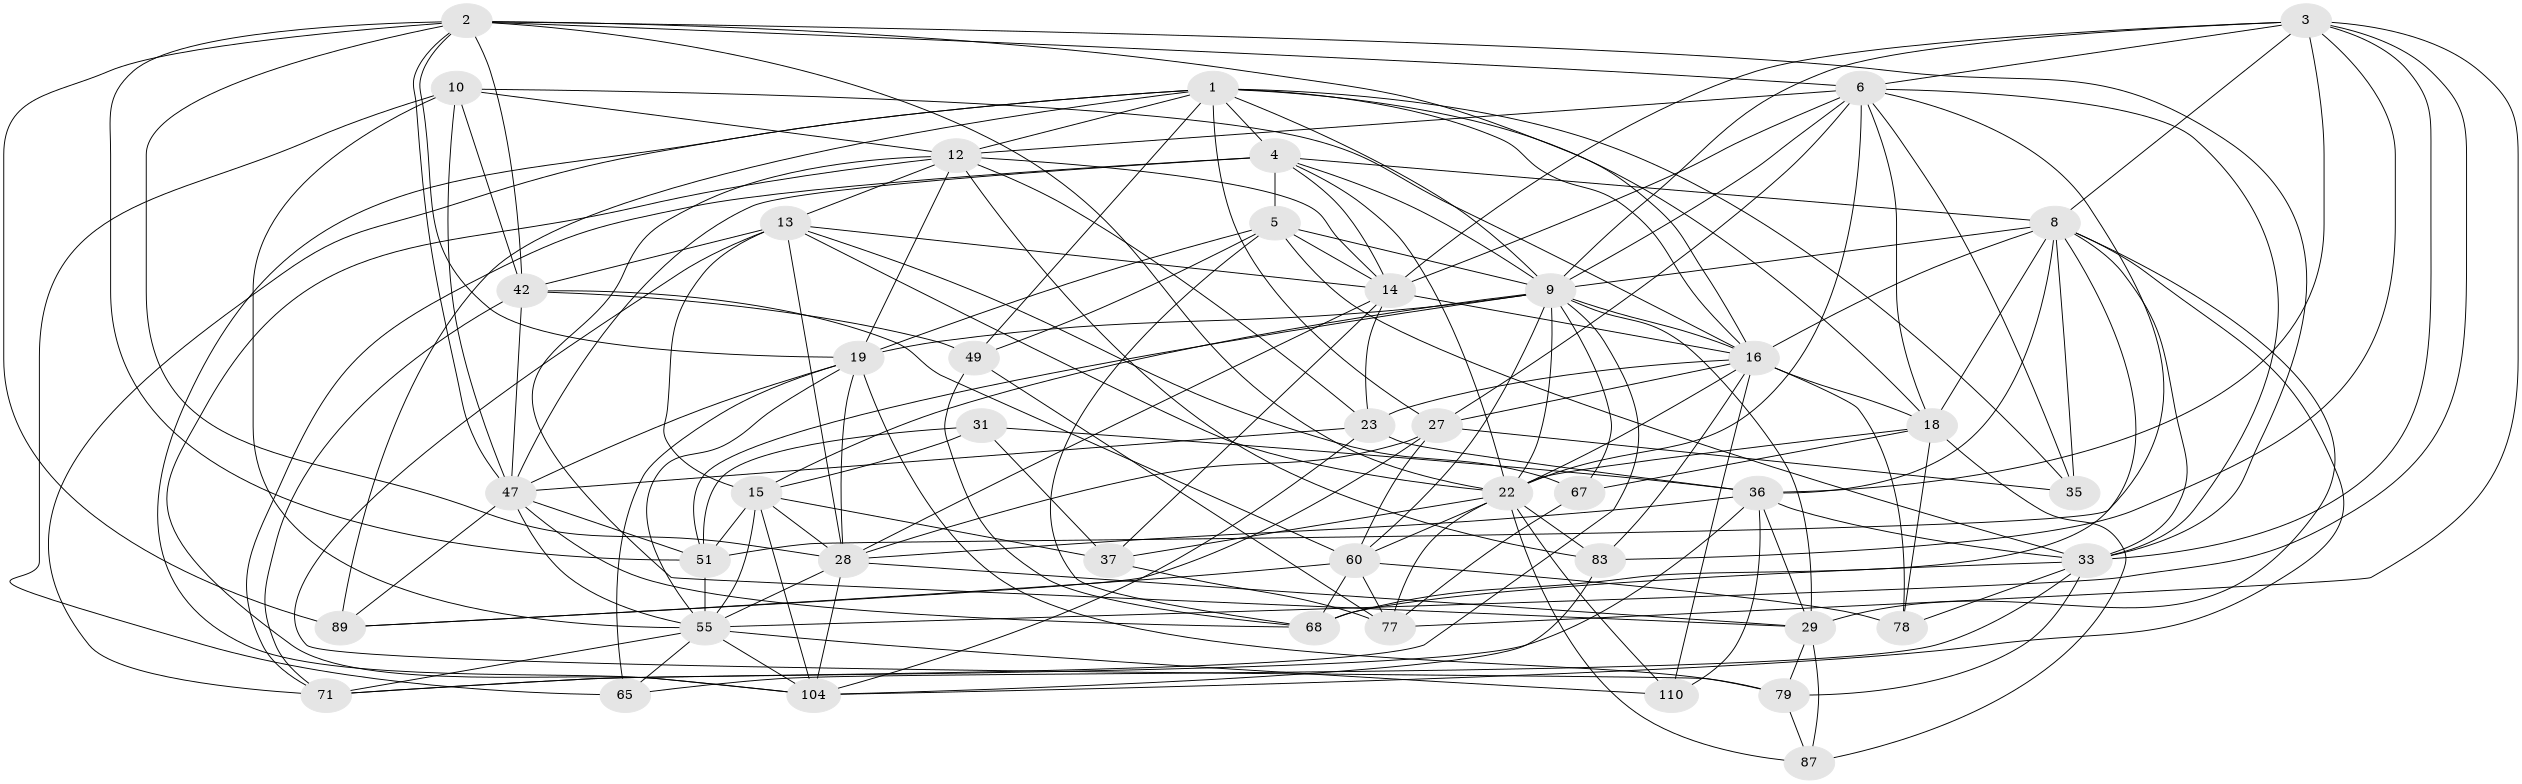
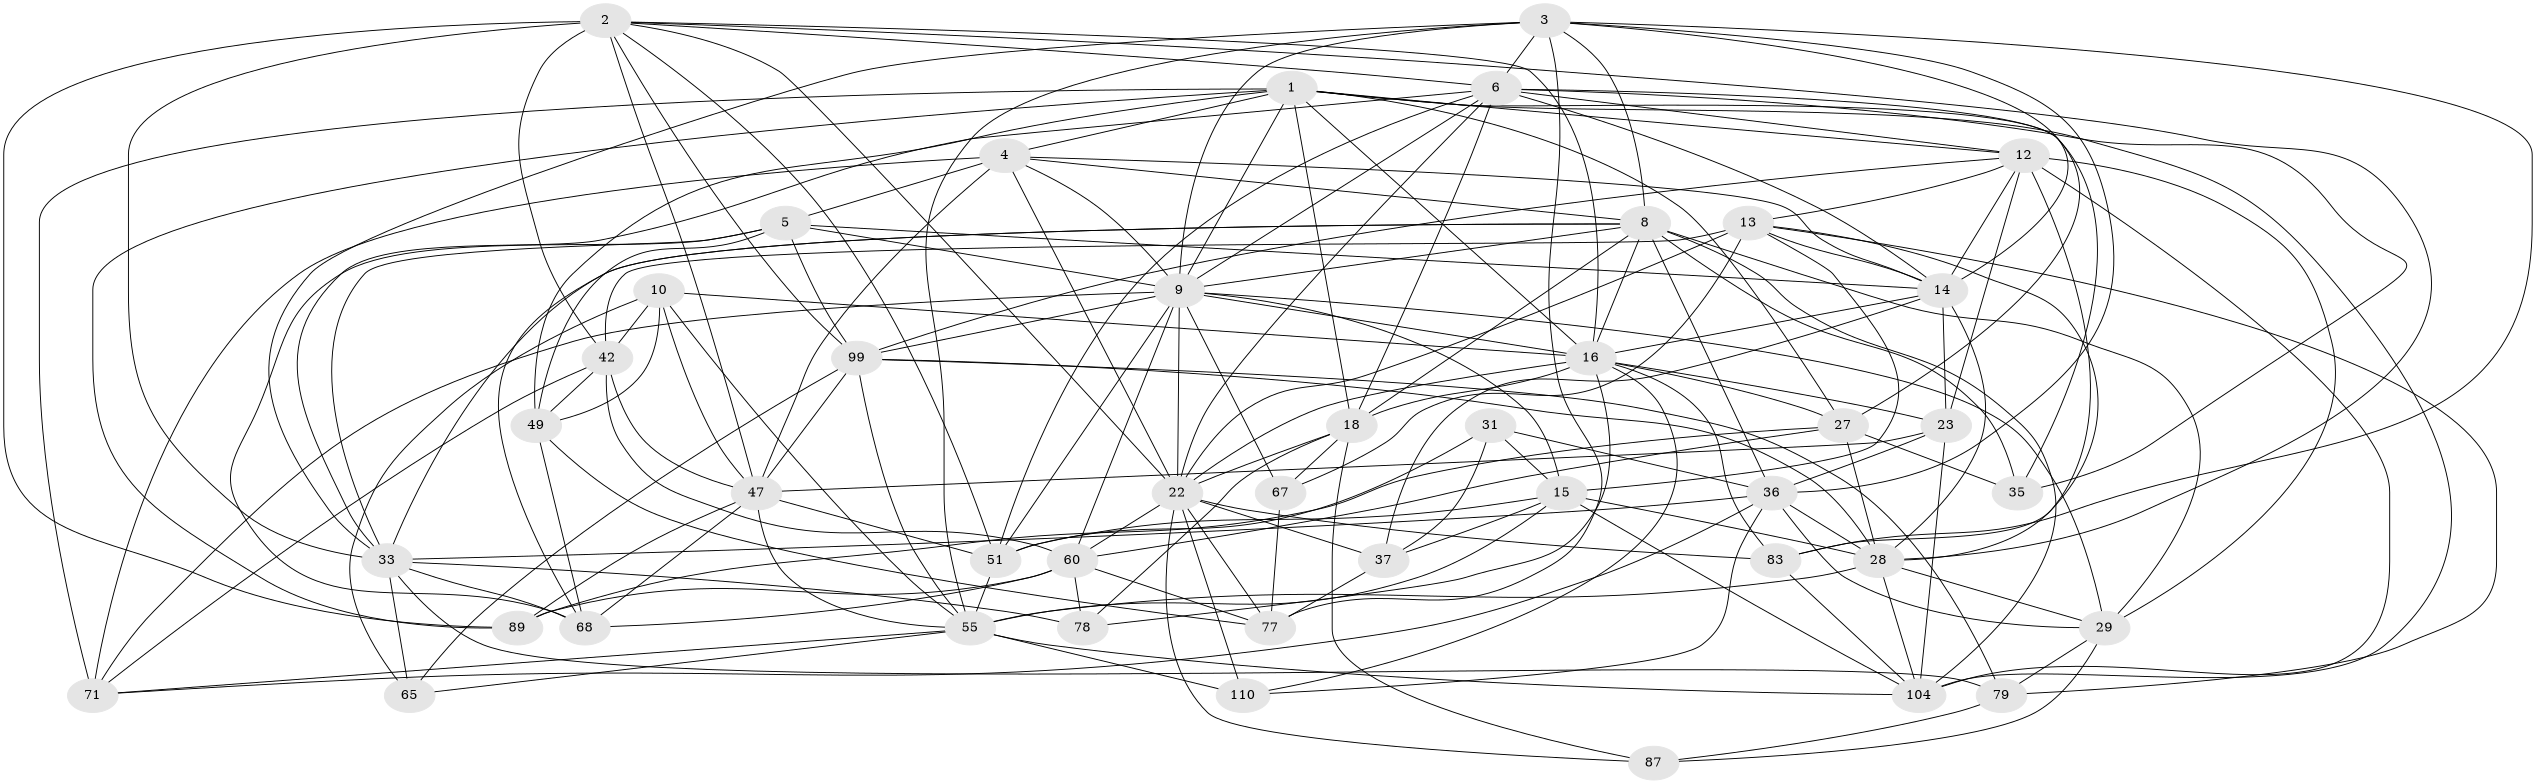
(706, 122) -> (633, 384)
(859, 358) -> (857, 358)
